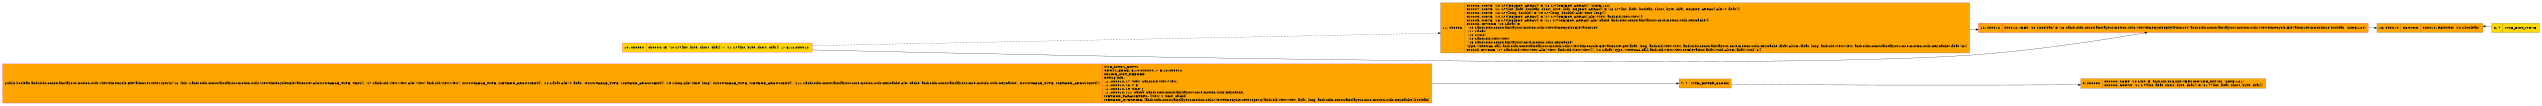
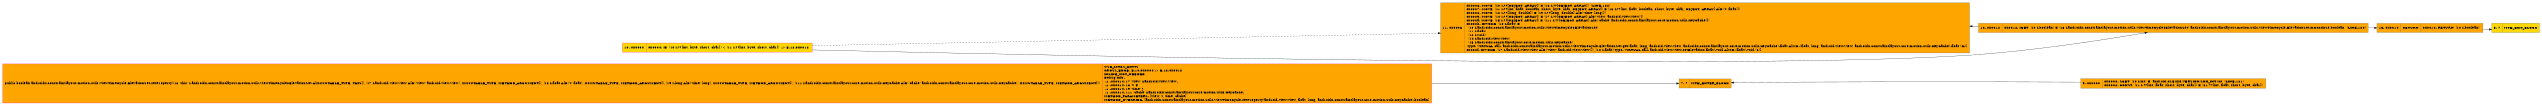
(2489, 26) -> (2486, 29)
(2173, 28) -> (2173, 28)
(2521, 28) -> (2521, 28)
(1973, 30) -> (1975, 26)
(1905, 85) -> (1907, 82)
